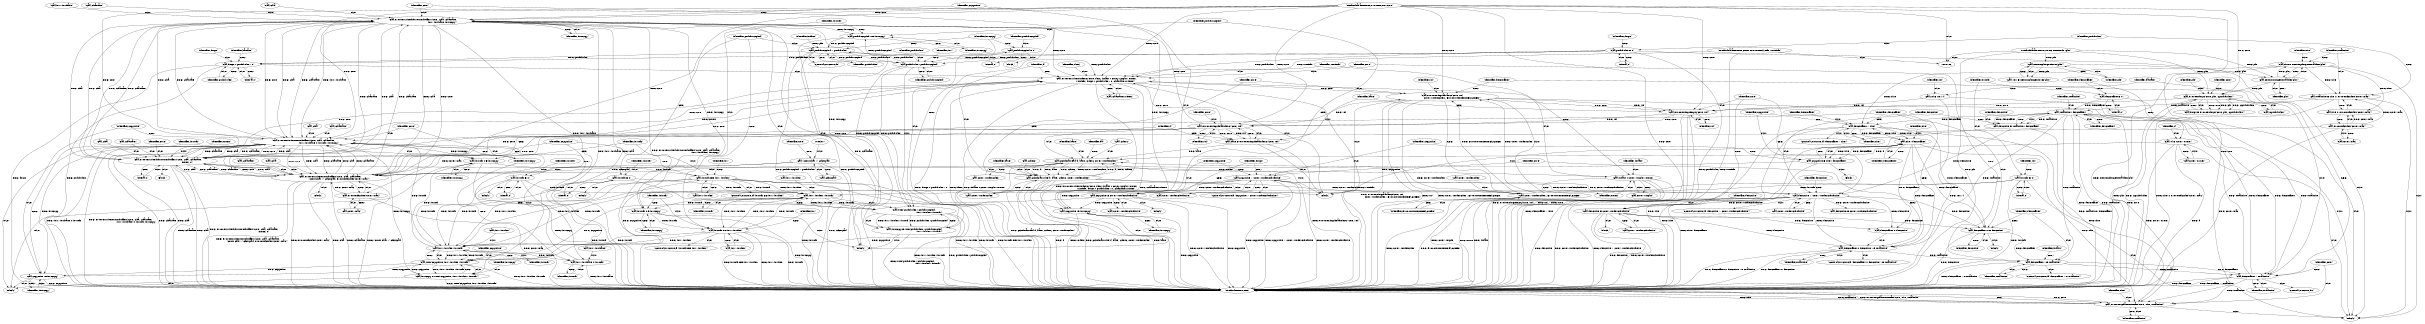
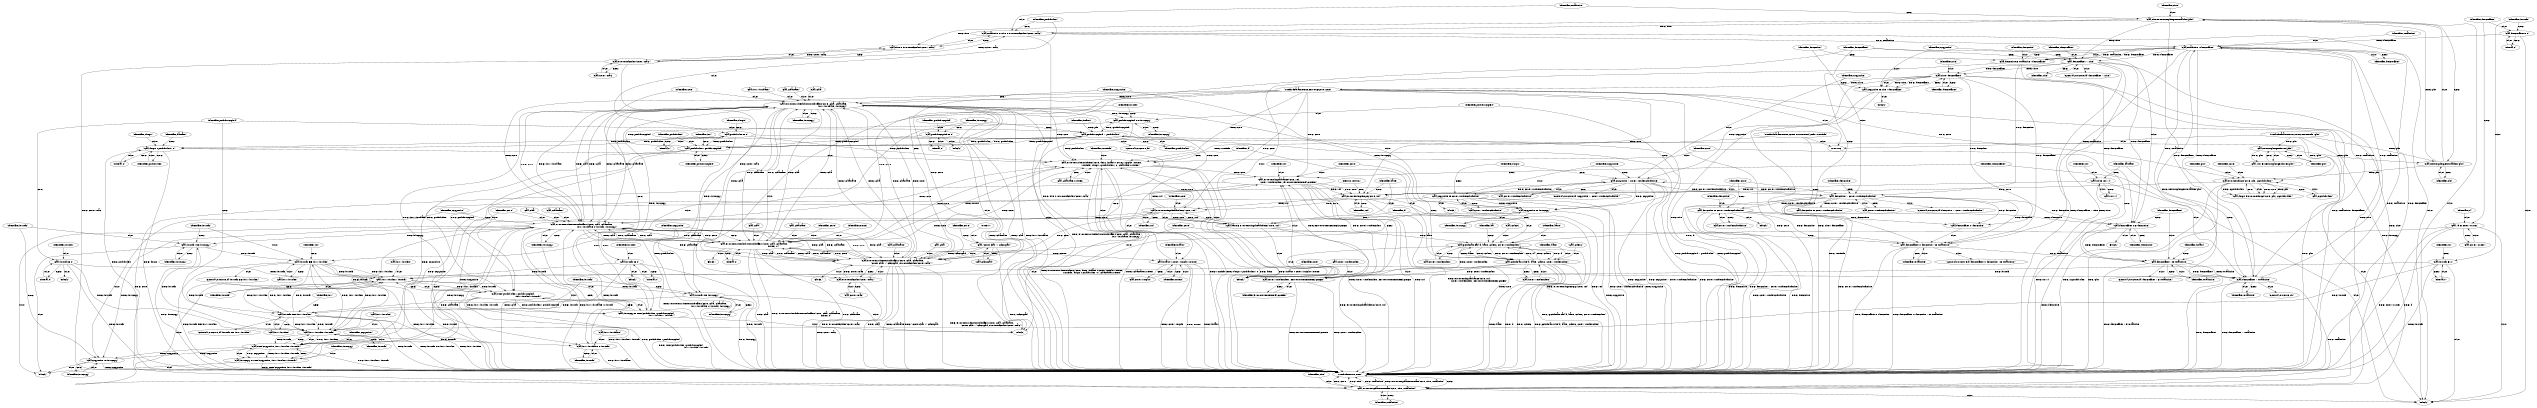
(1071, 64) -> none
(2279, 80) -> (2444, 164)
(1887, 136) -> (1636, 88)
(2227, 151) -> (2390, 235)
none -> (1352, 181)
(1909, 187) -> (1978, 148)
none -> (2110, 196)
